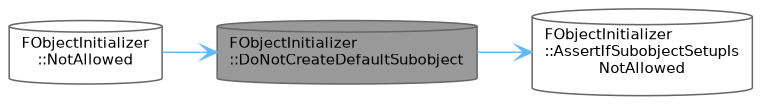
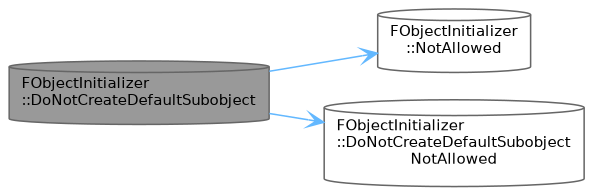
(182, 52) -> (316, 64)
(642, 52) -> (454, 143)
